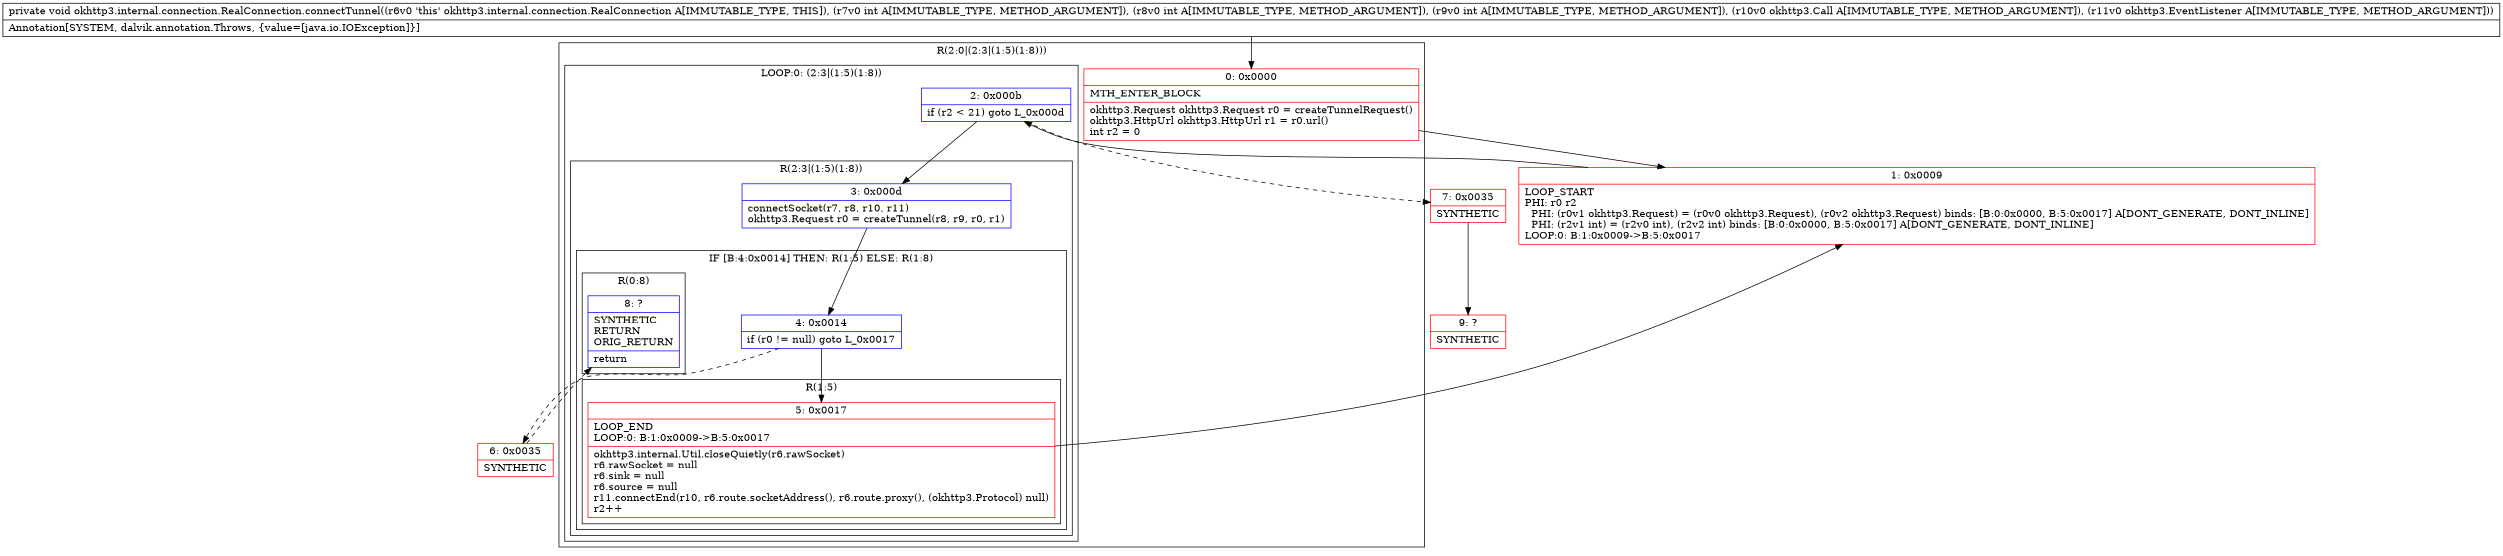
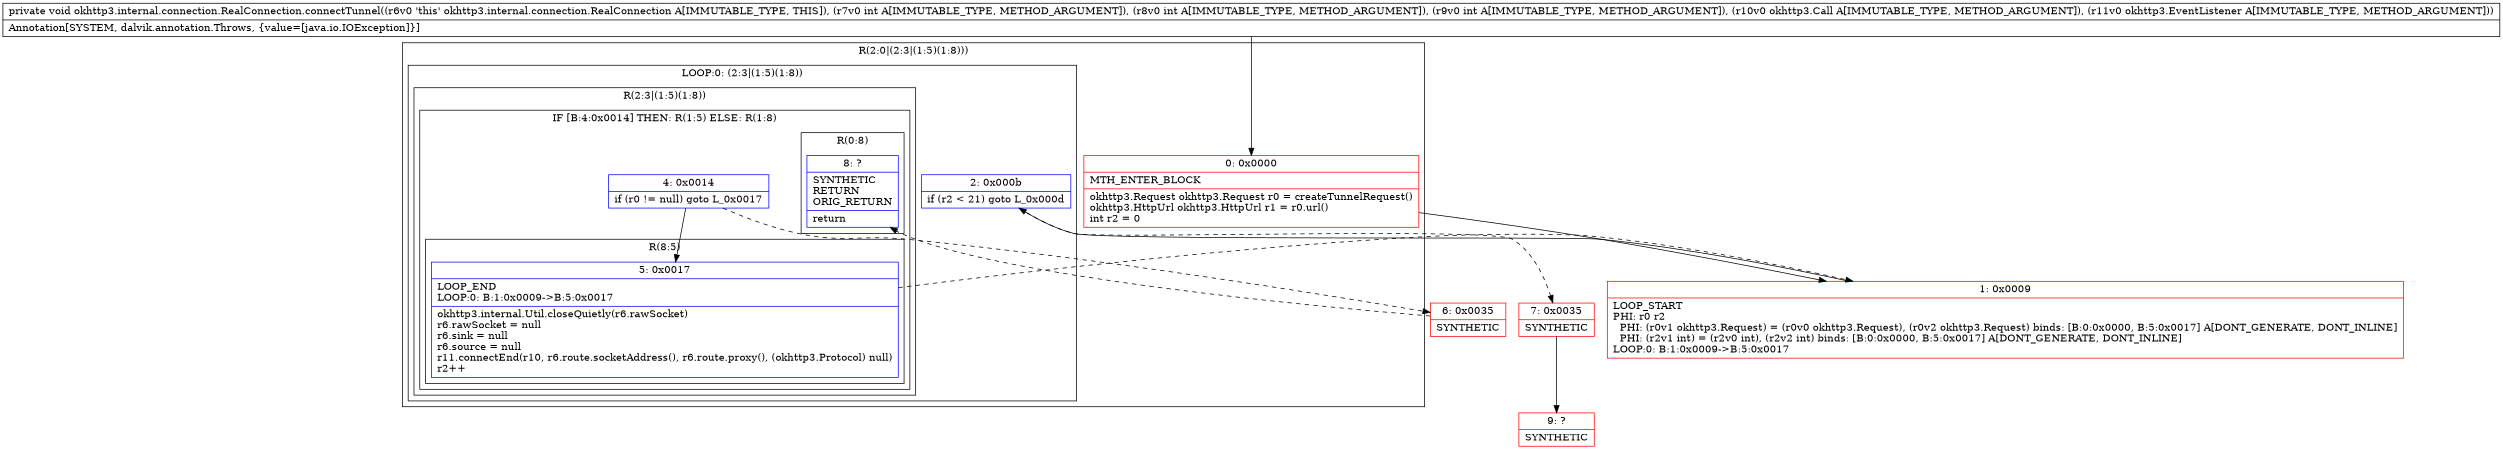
(877, 206) -> none
(1456, 387) -> (1325, 243)
(821, 388) -> (665, 248)
(821, 460) -> (665, 320)
